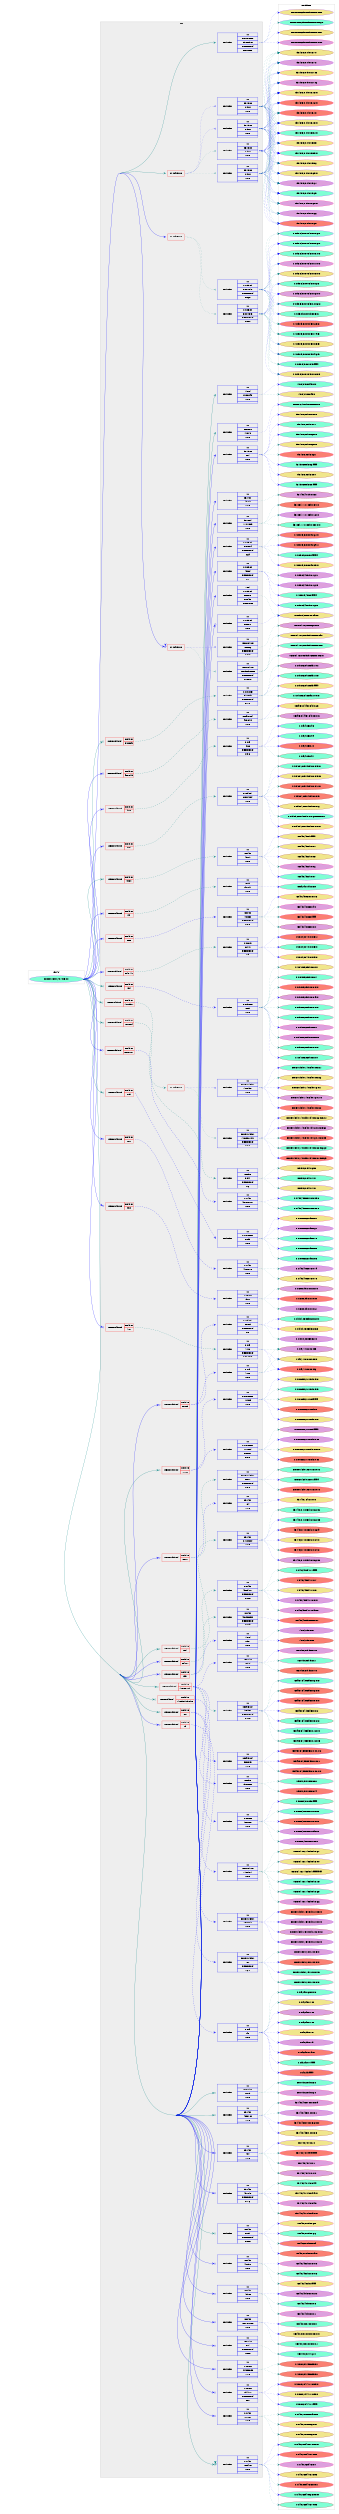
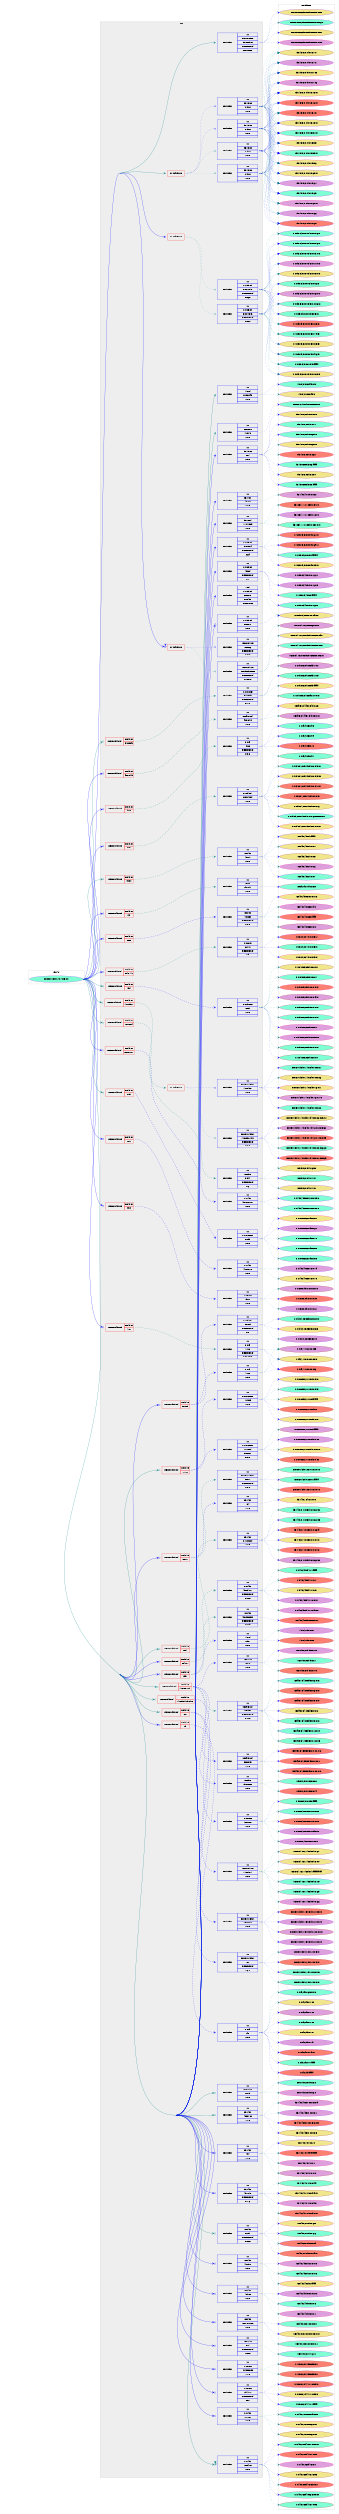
(306, 1108) -> (306, 1108)
